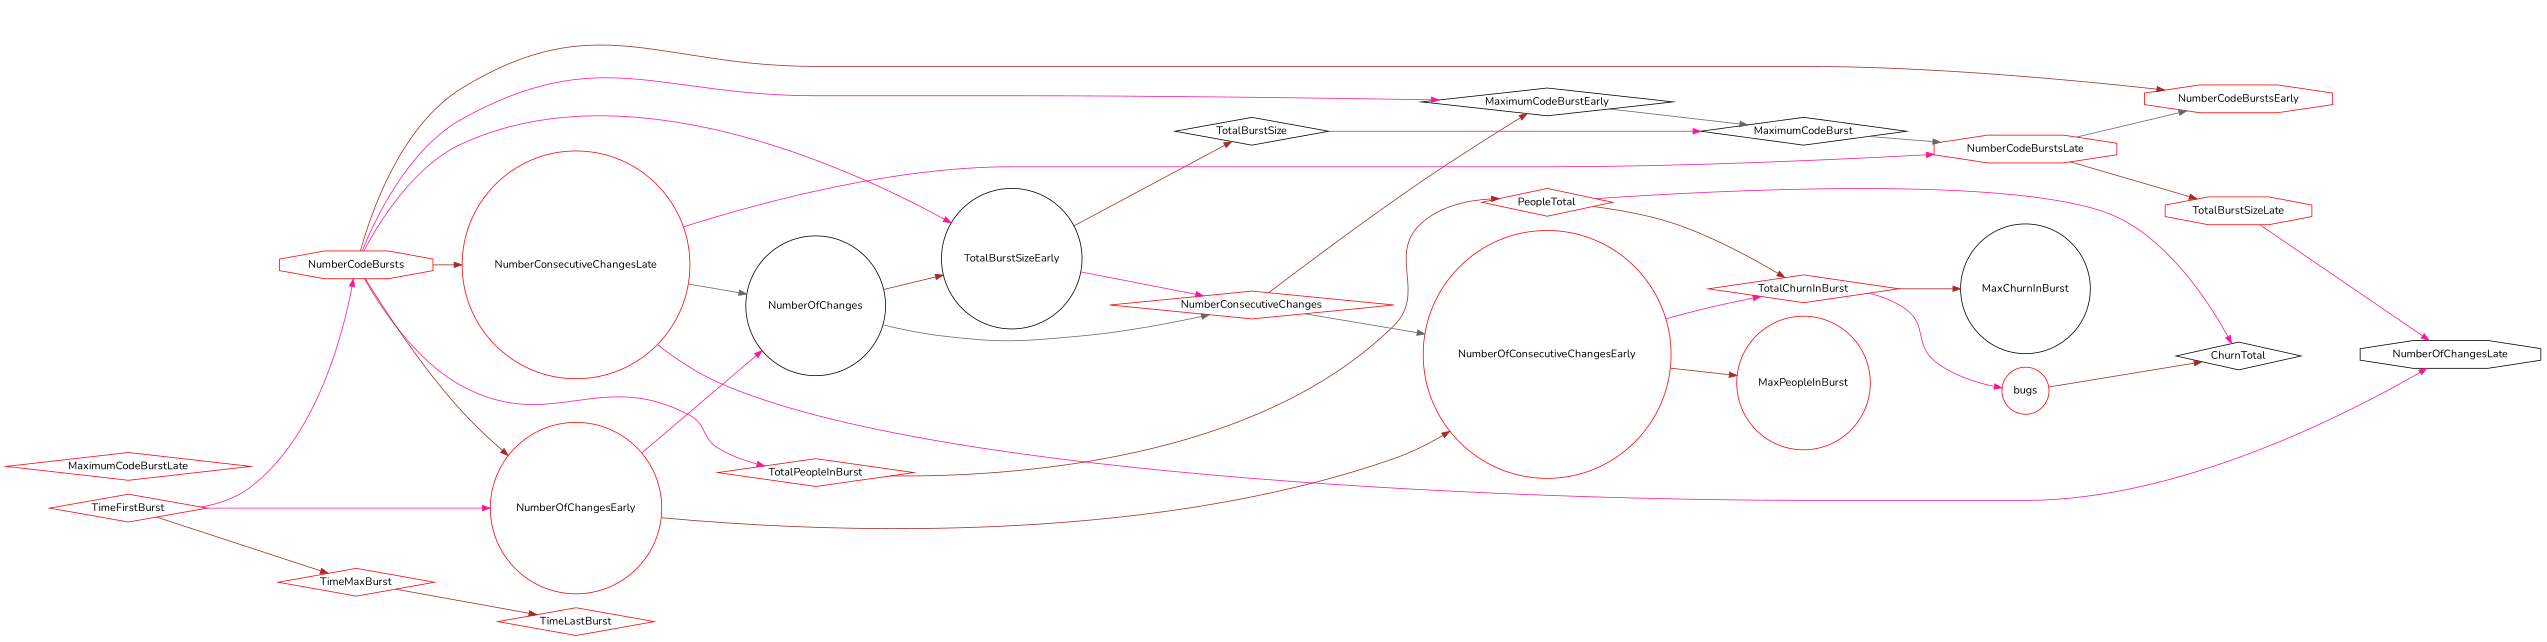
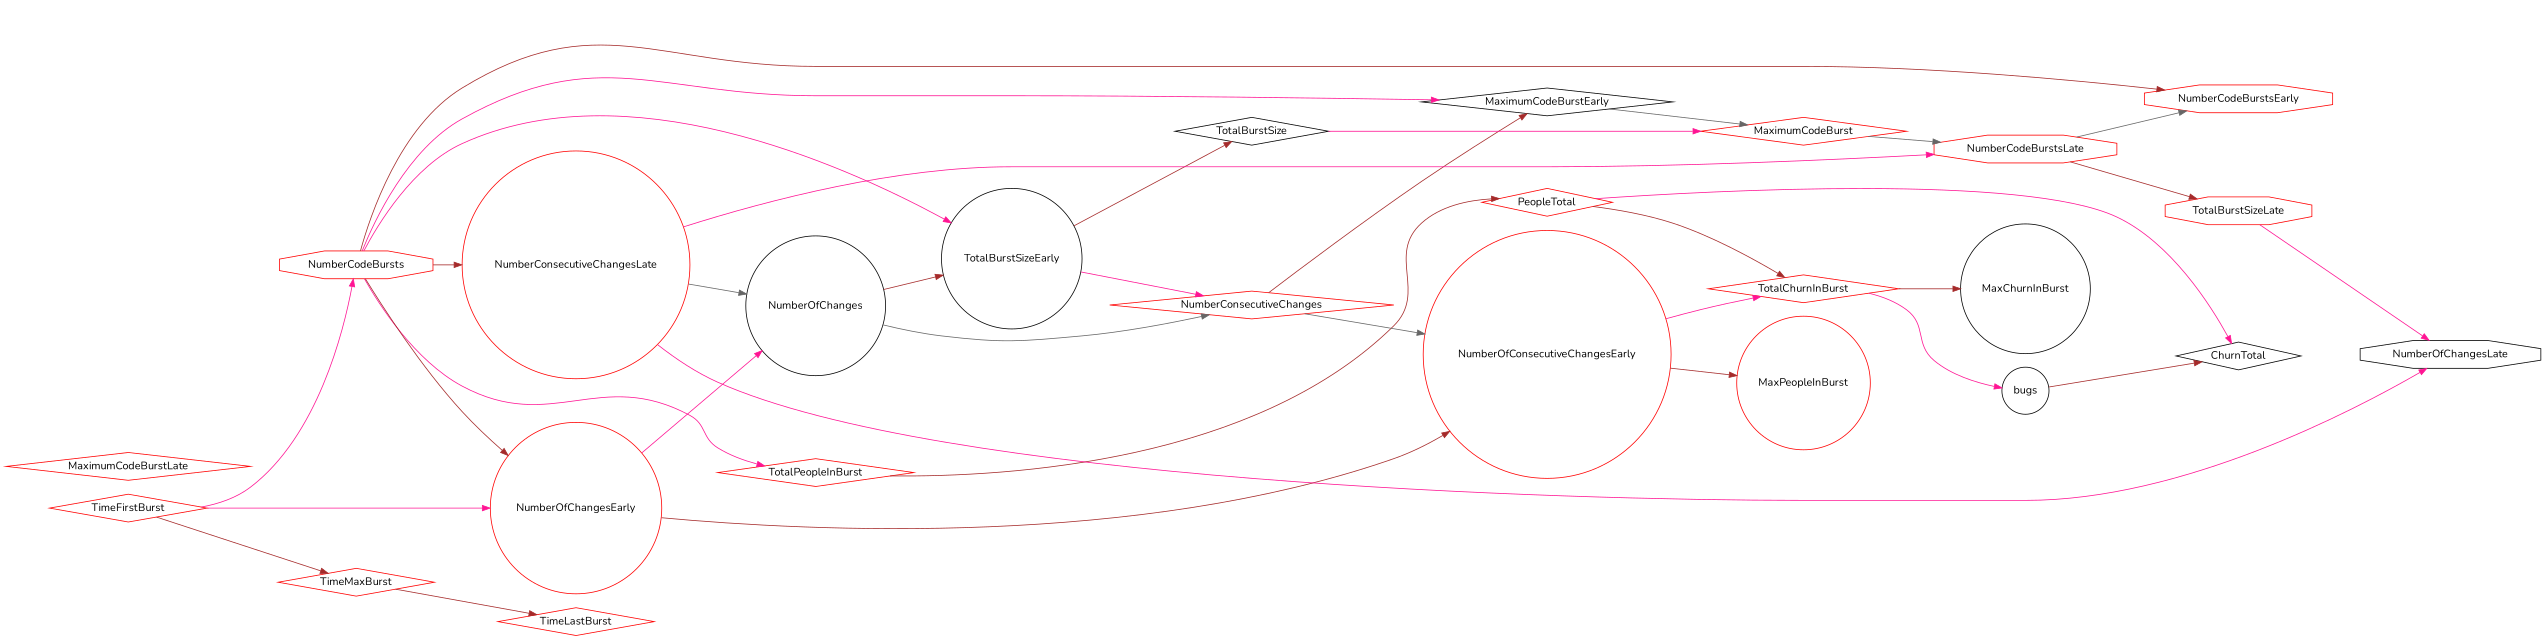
(1804, 131) -> (1804, 131)
(2025, 391) -> (2025, 391)
